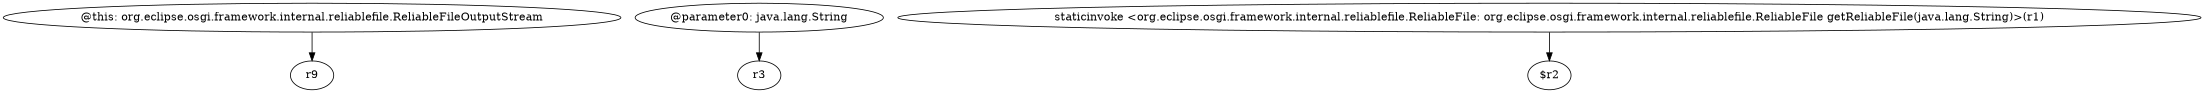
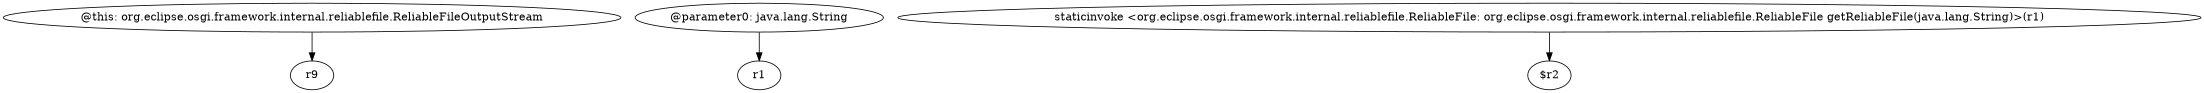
(759, 75) -> (759, 75)
